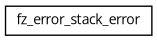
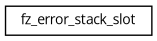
(79, 21) -> (79, 21)
